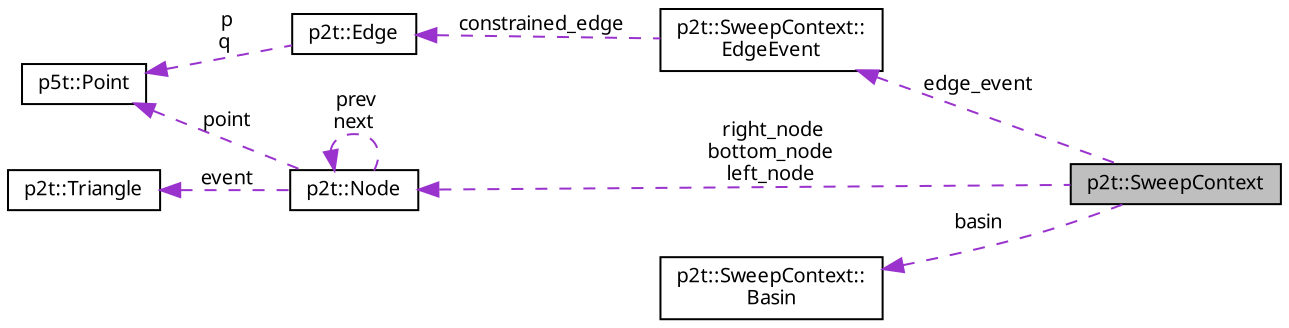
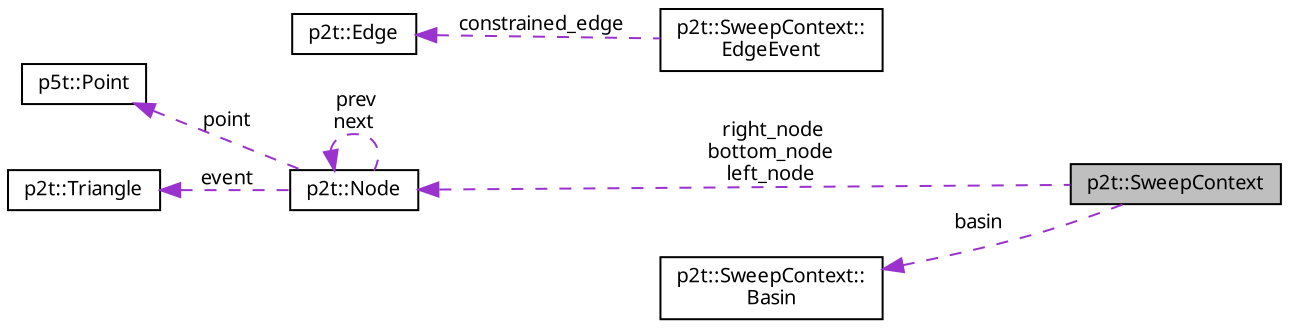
(229, 57) -> none
(999, 121) -> none
